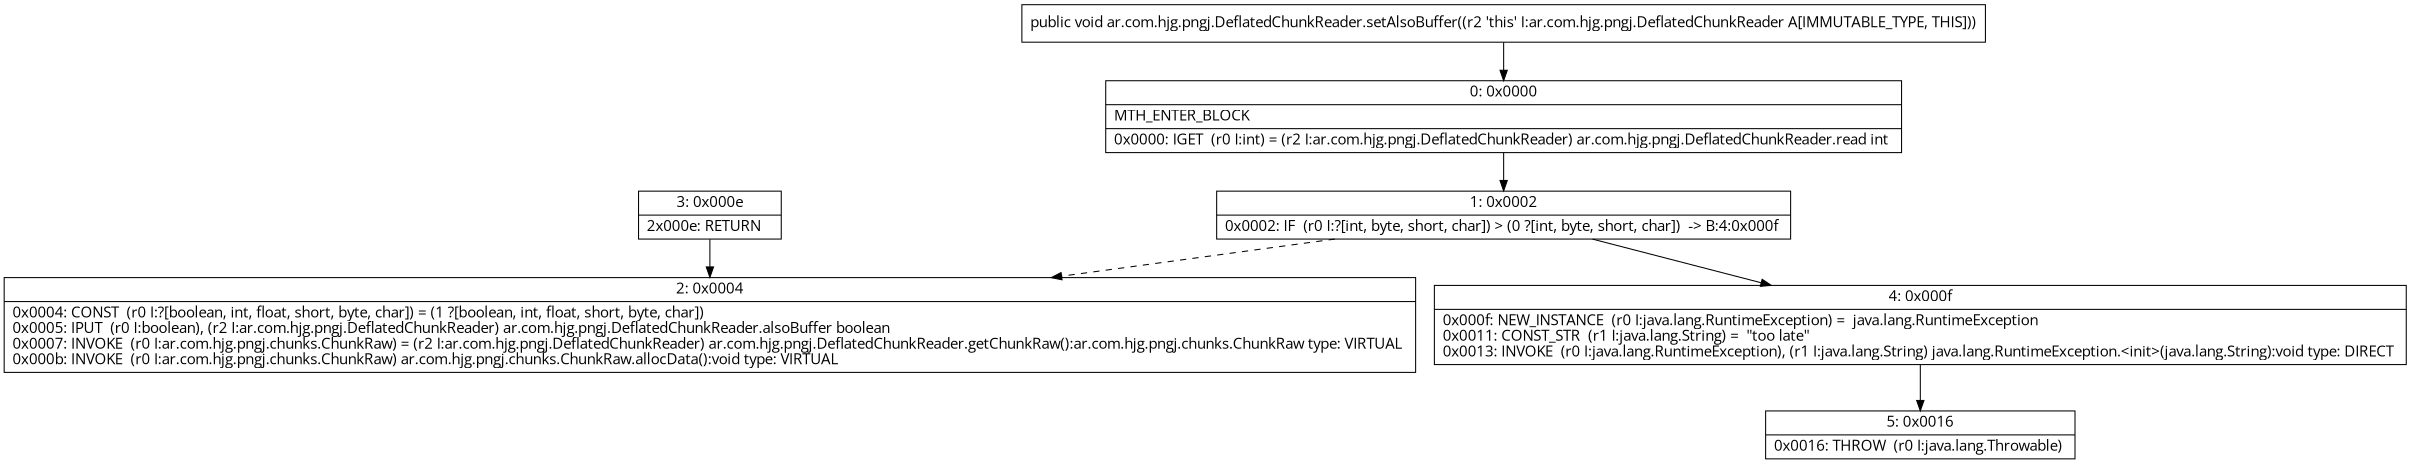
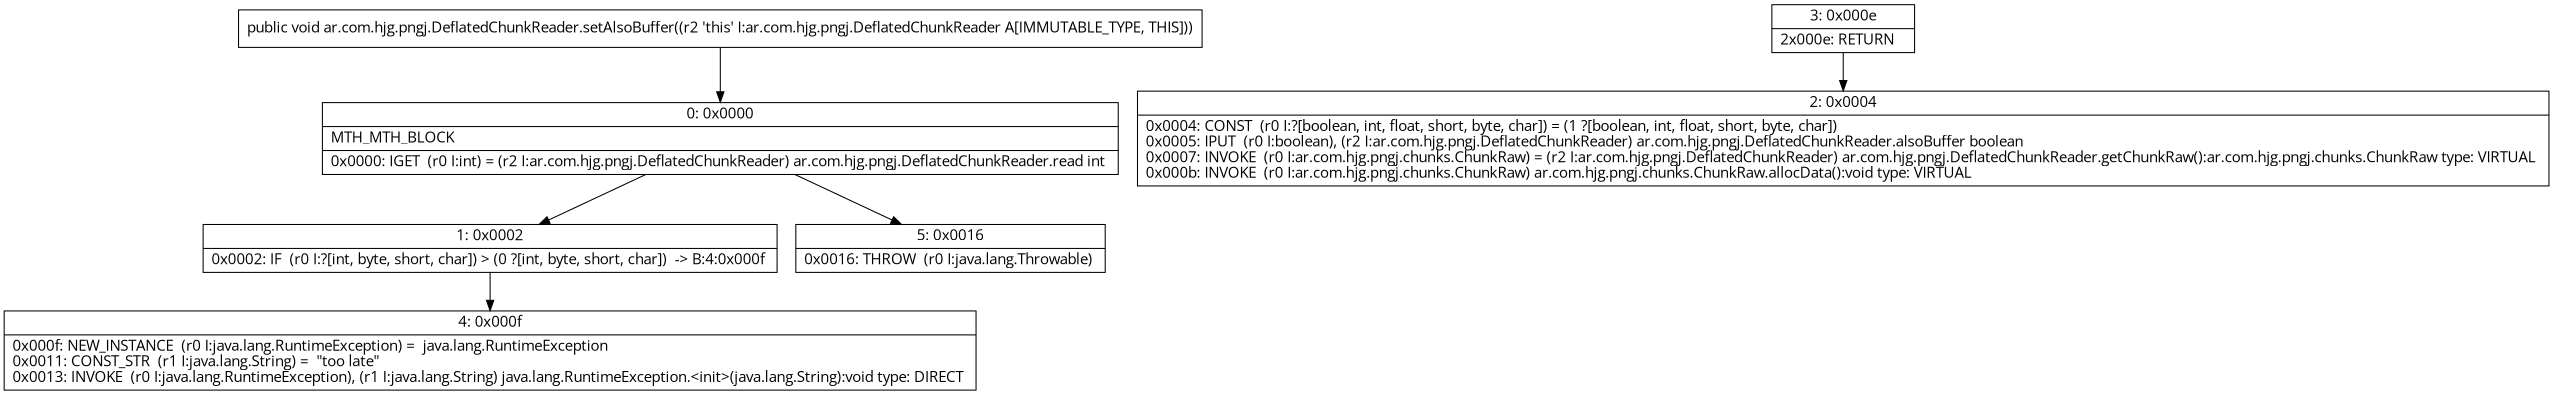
(1182, 116) -> (393, 138)
(1198, 258) -> none
(1920, 382) -> (843, 197)
